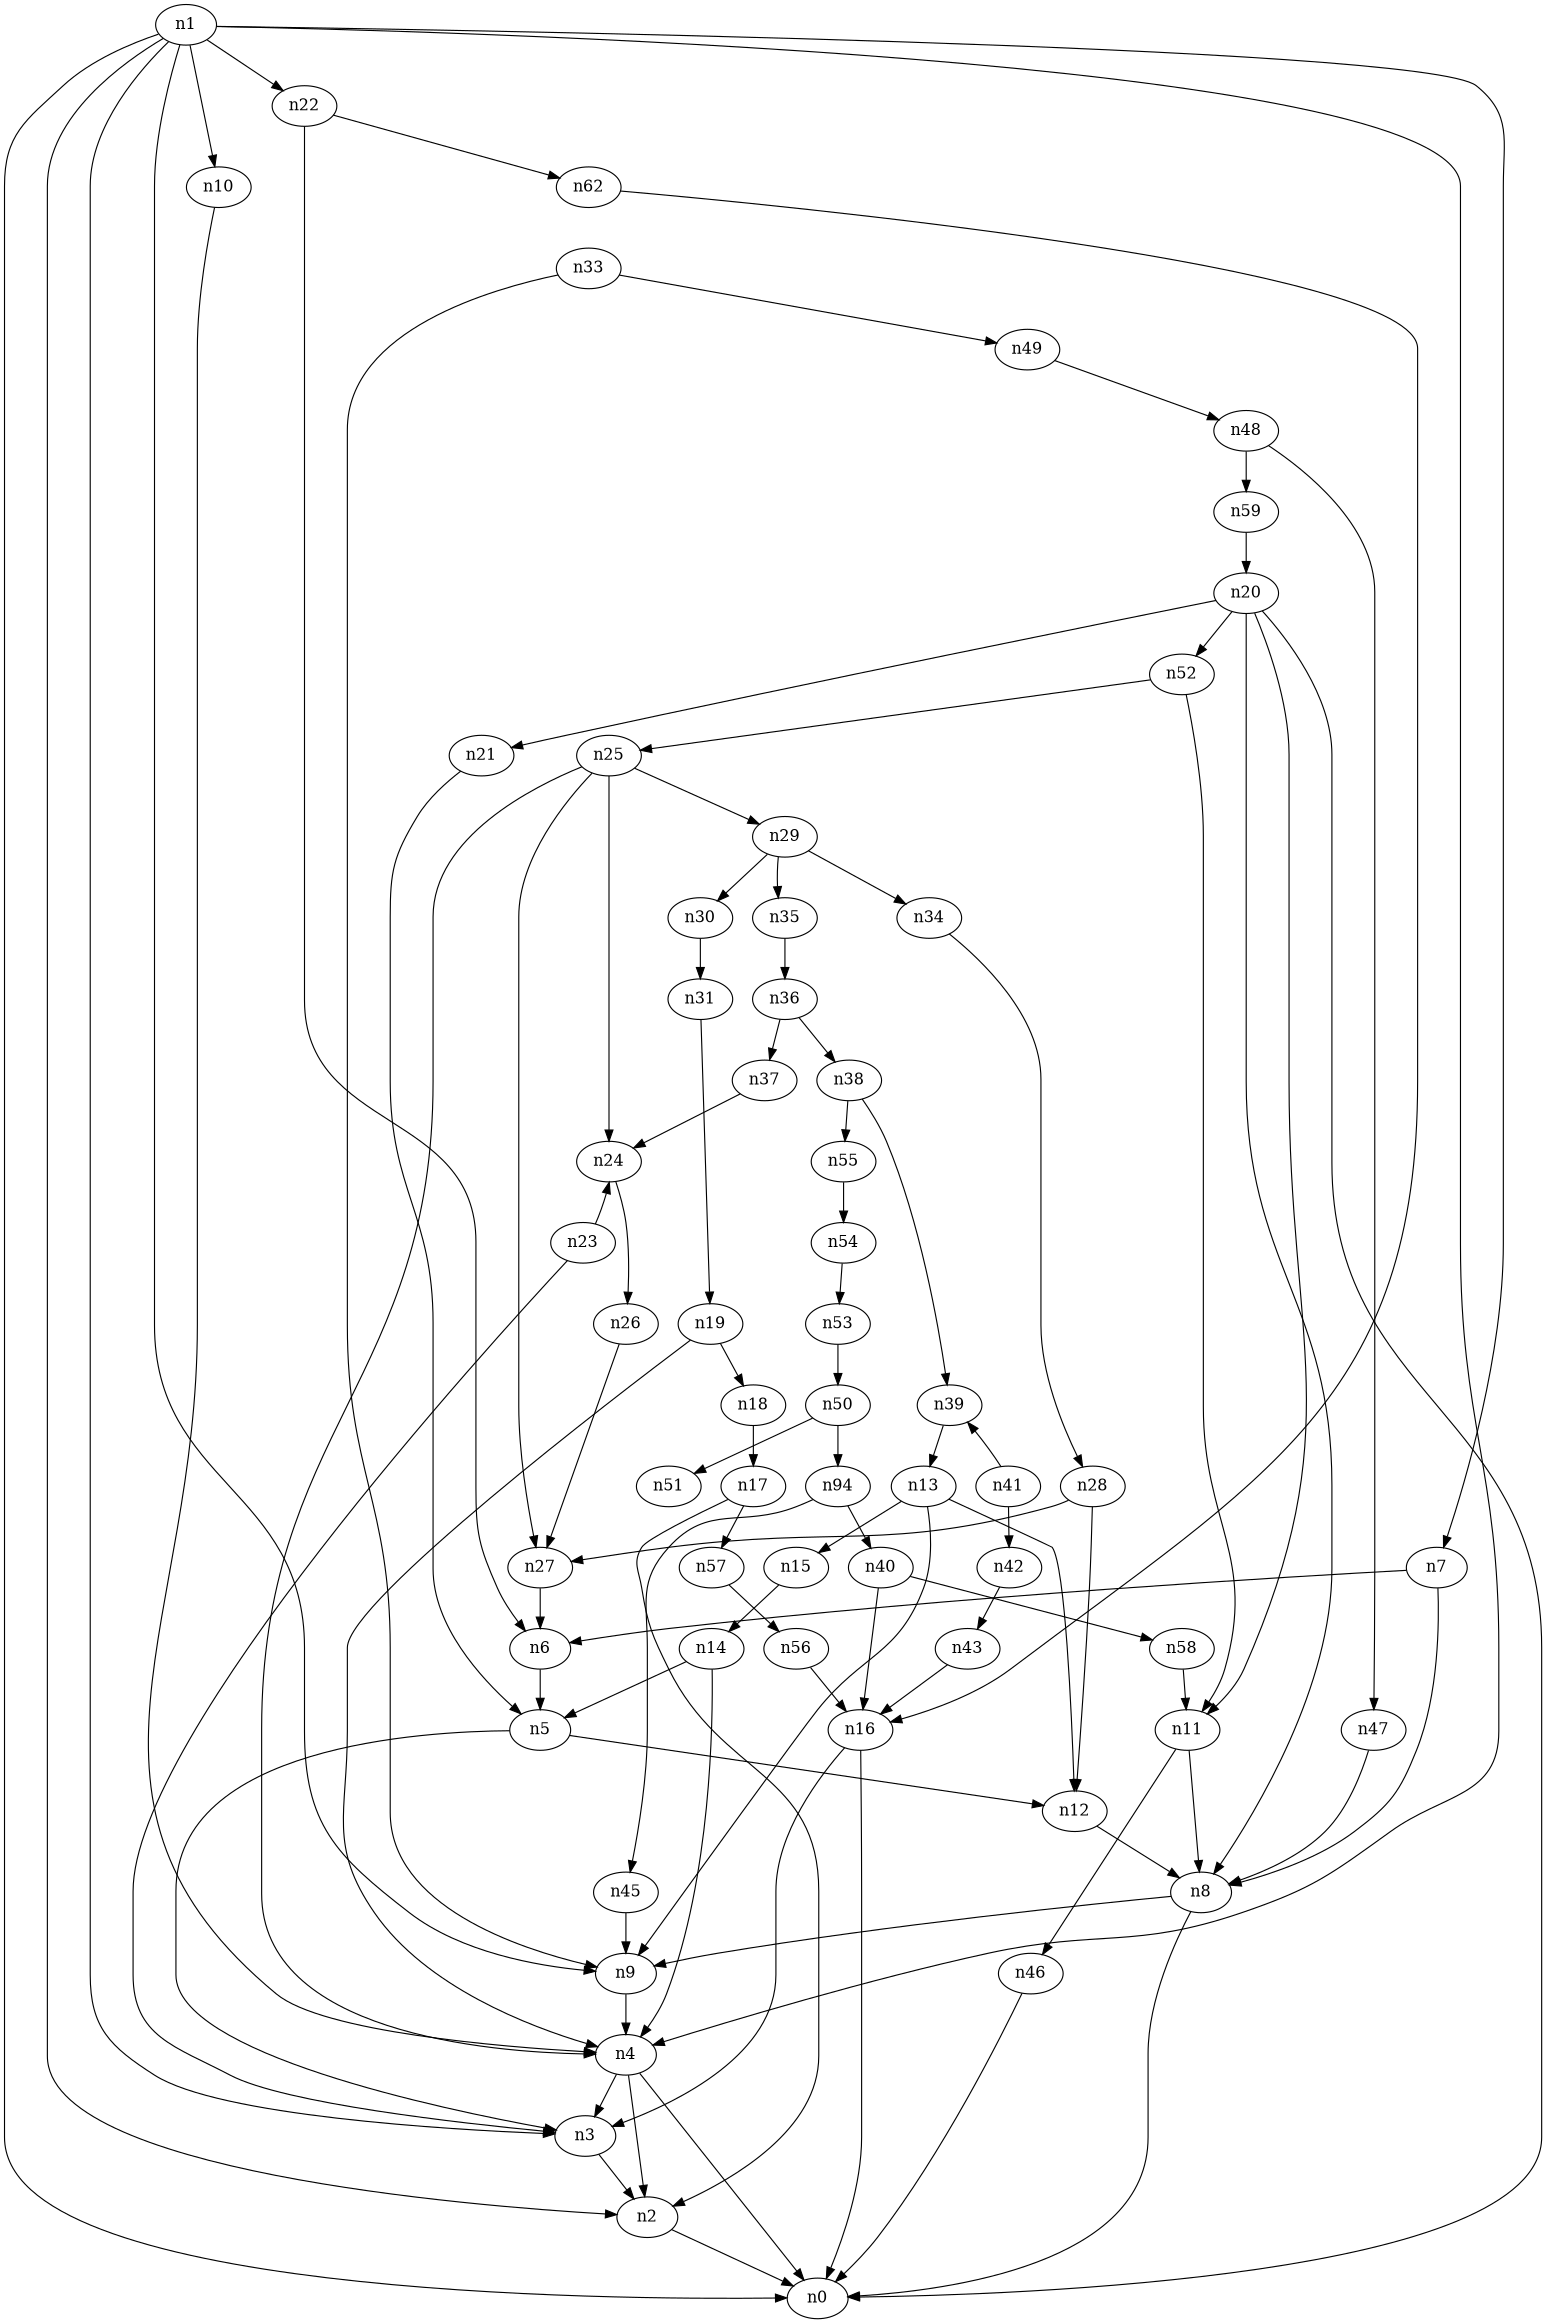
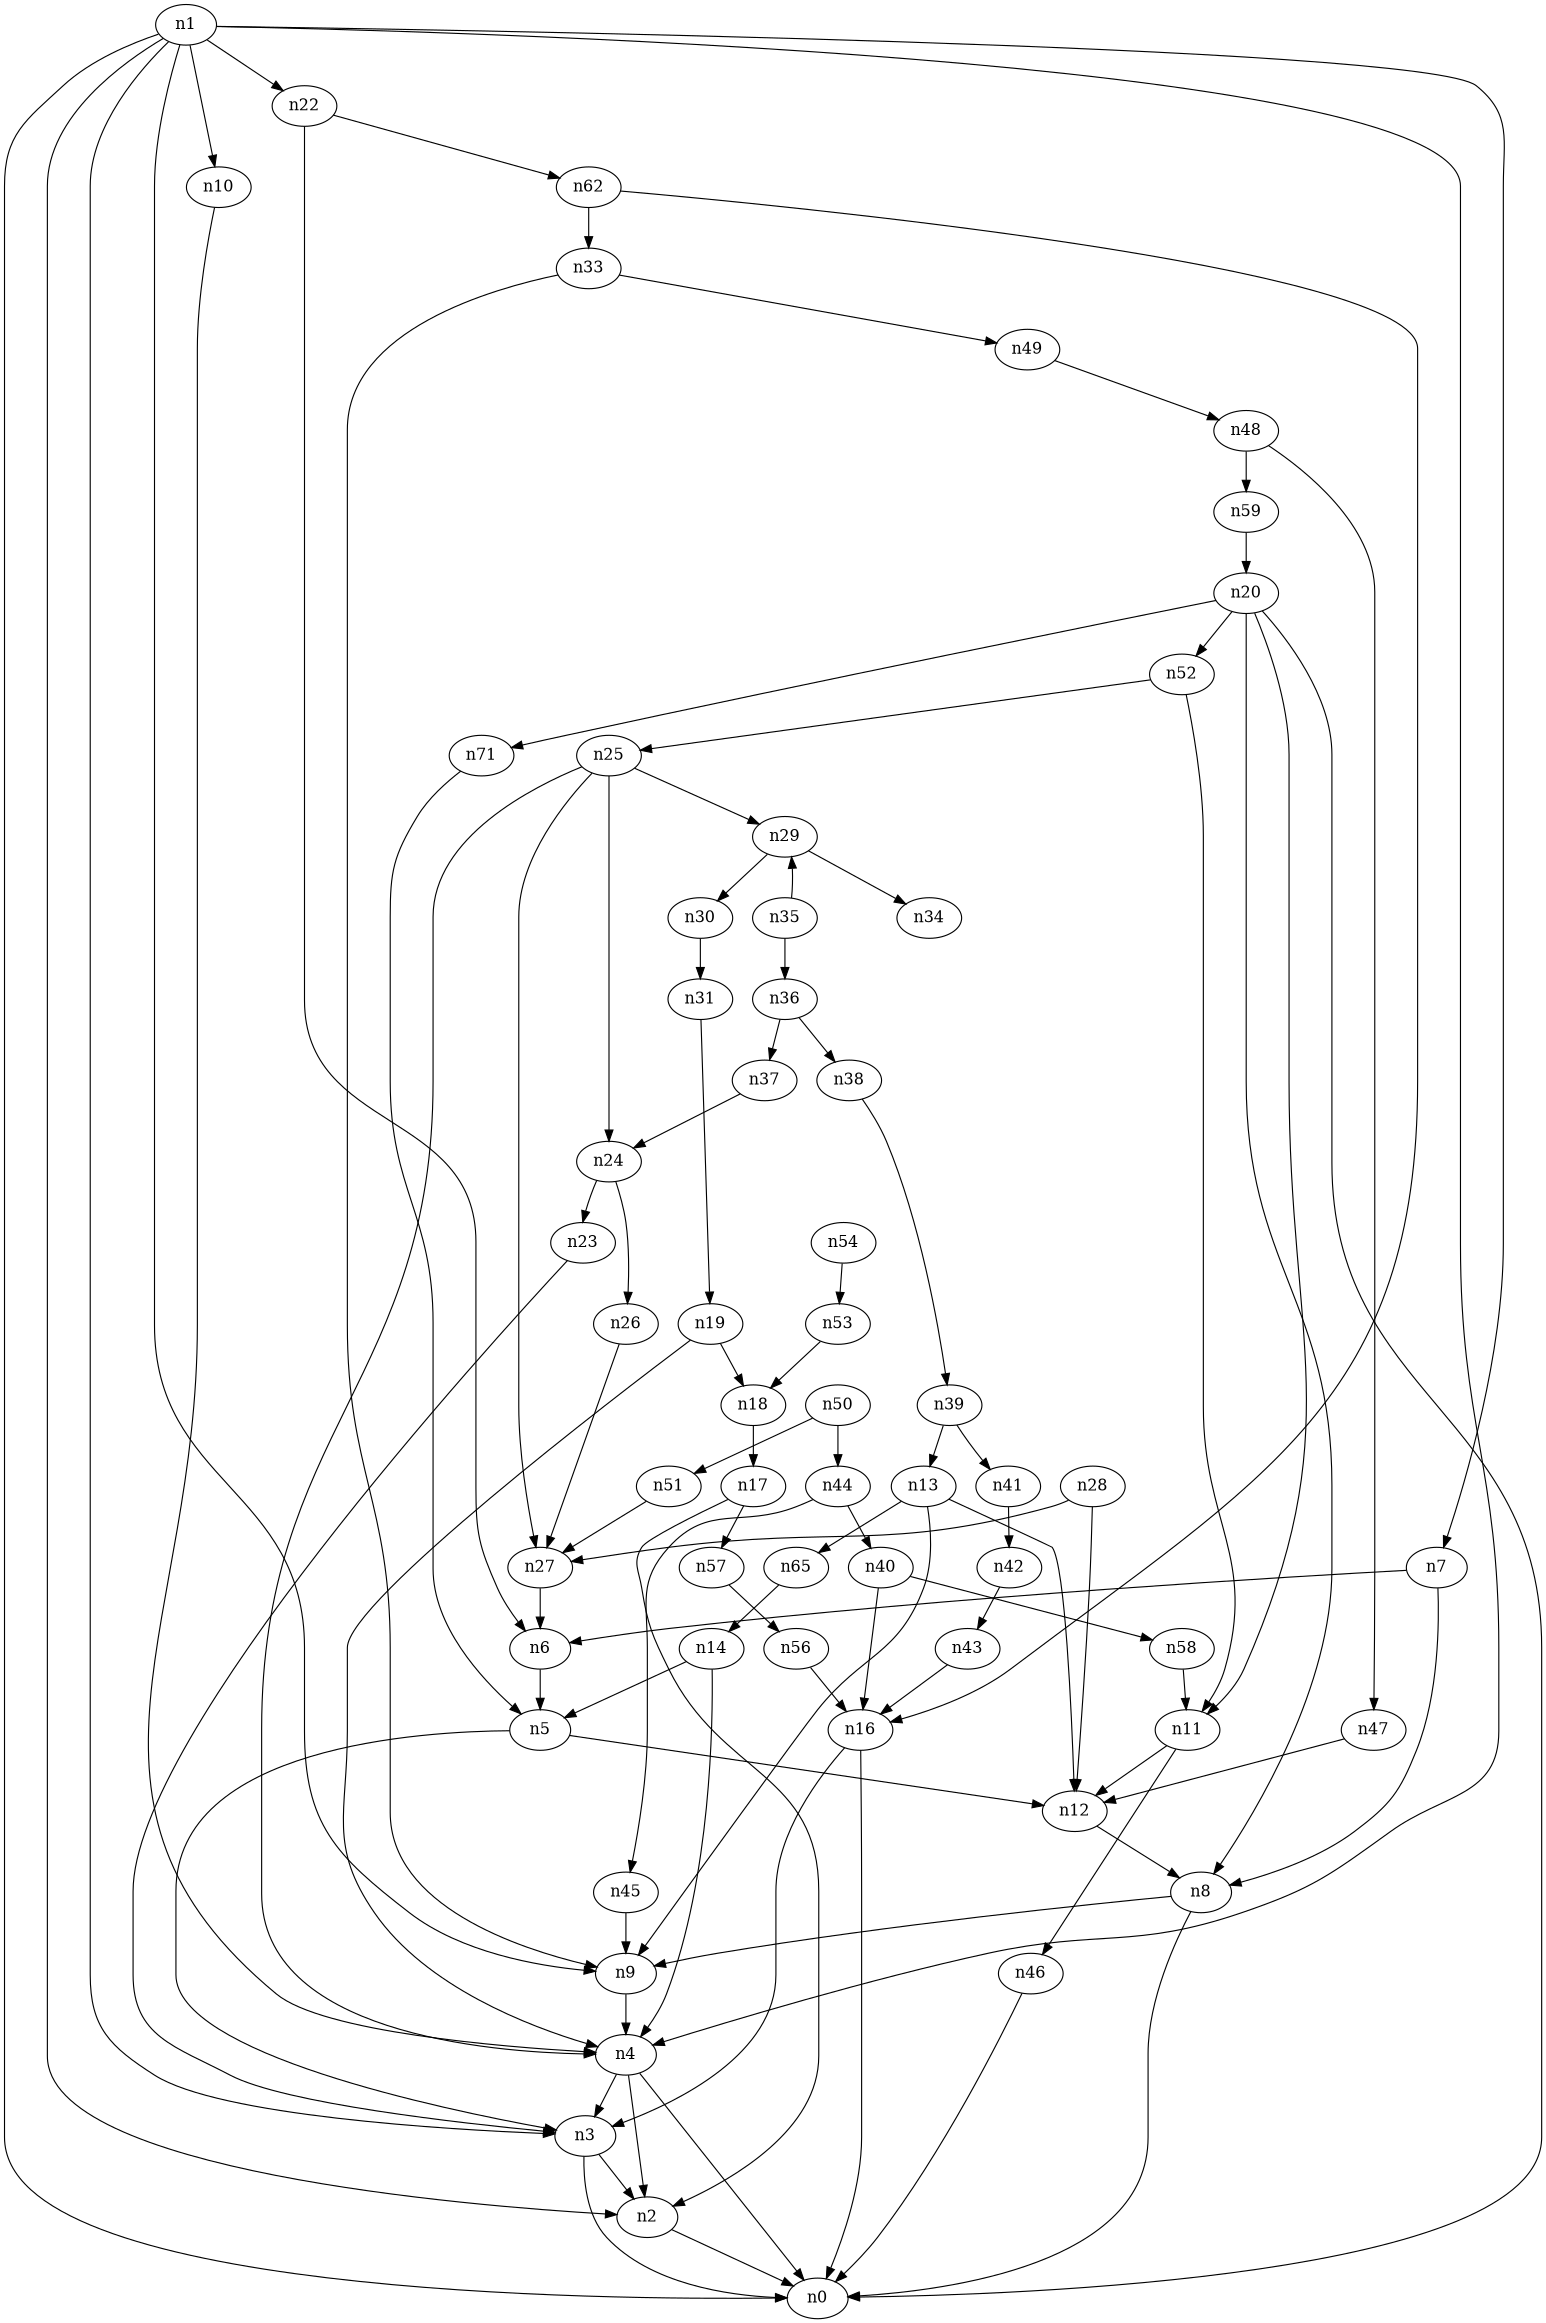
none -> (589, 222)
(482, 756) -> (482, 756)
(777, 872) -> (792, 883)
(844, 1162) -> none
(1041, 1182) -> none
(601, 1209) -> (591, 1196)
(838, 1359) -> (800, 1361)
(988, 1448) -> (969, 1443)
(838, 1486) -> (838, 1486)
none -> (609, 1524)
(796, 1568) -> (796, 1568)
(1194, 1805) -> (1136, 1767)
(1323, 1834) -> (1230, 1769)
none -> (645, 2267)
